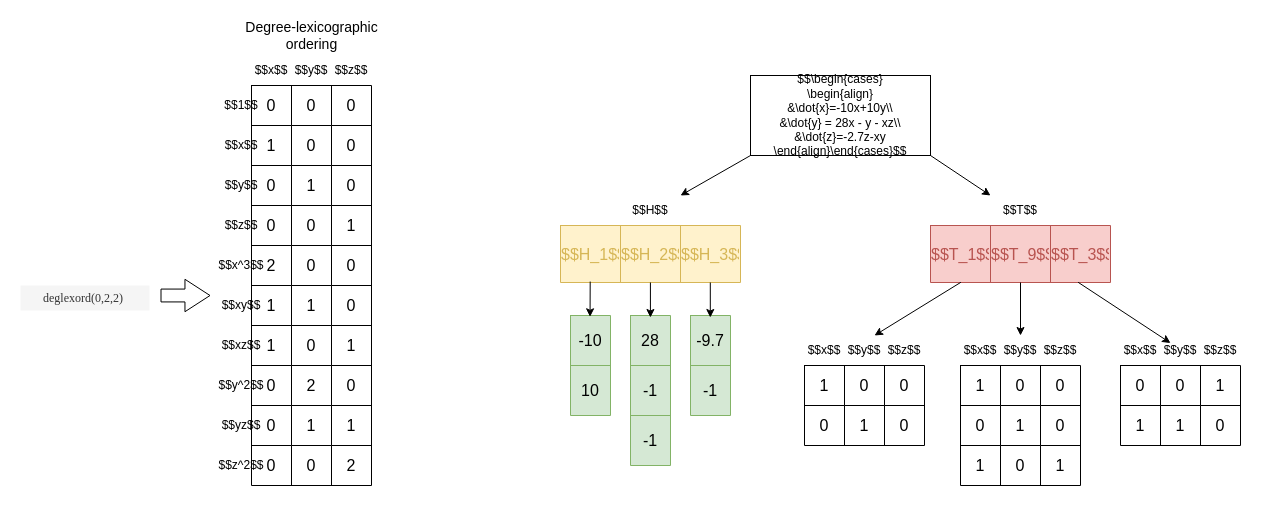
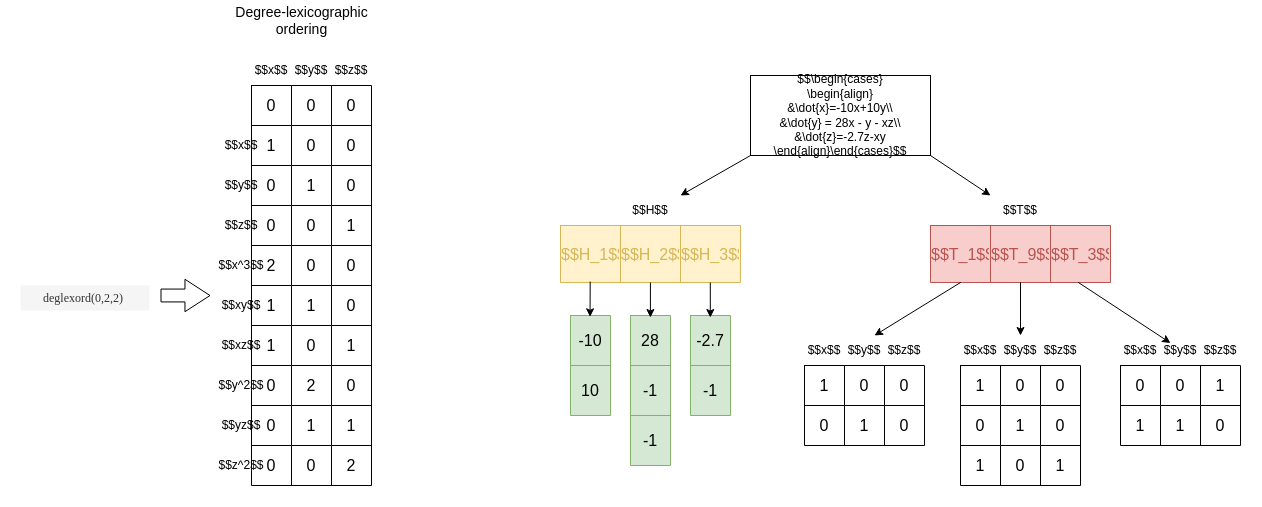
(312, 36) -> (302, 21)
(242, 106) -> none
(711, 341) -> (711, 341)
